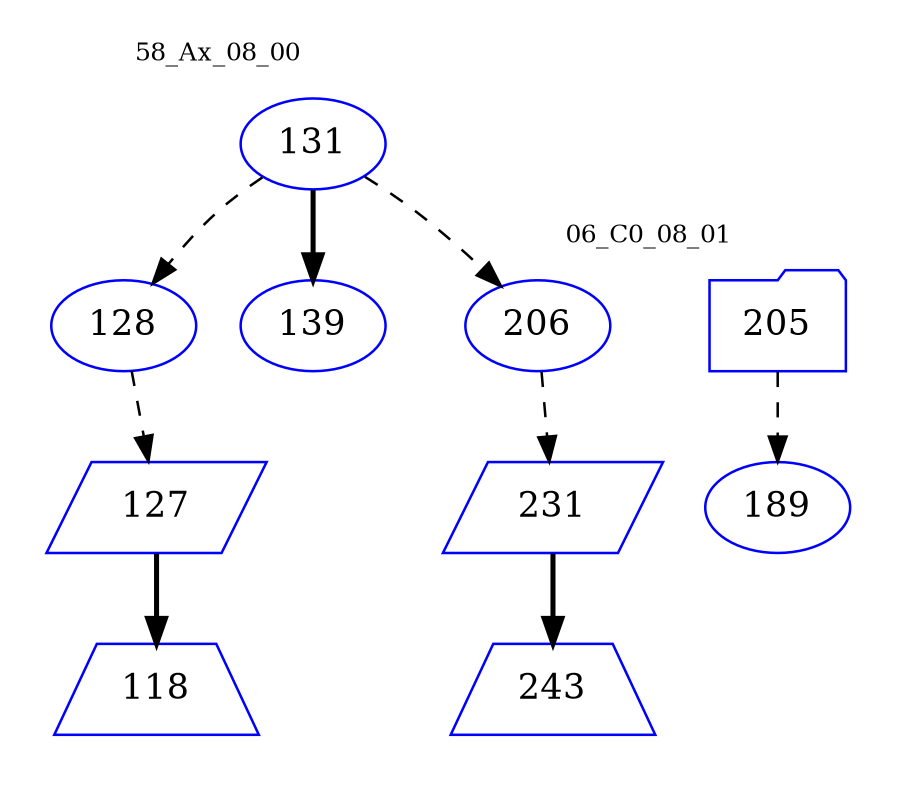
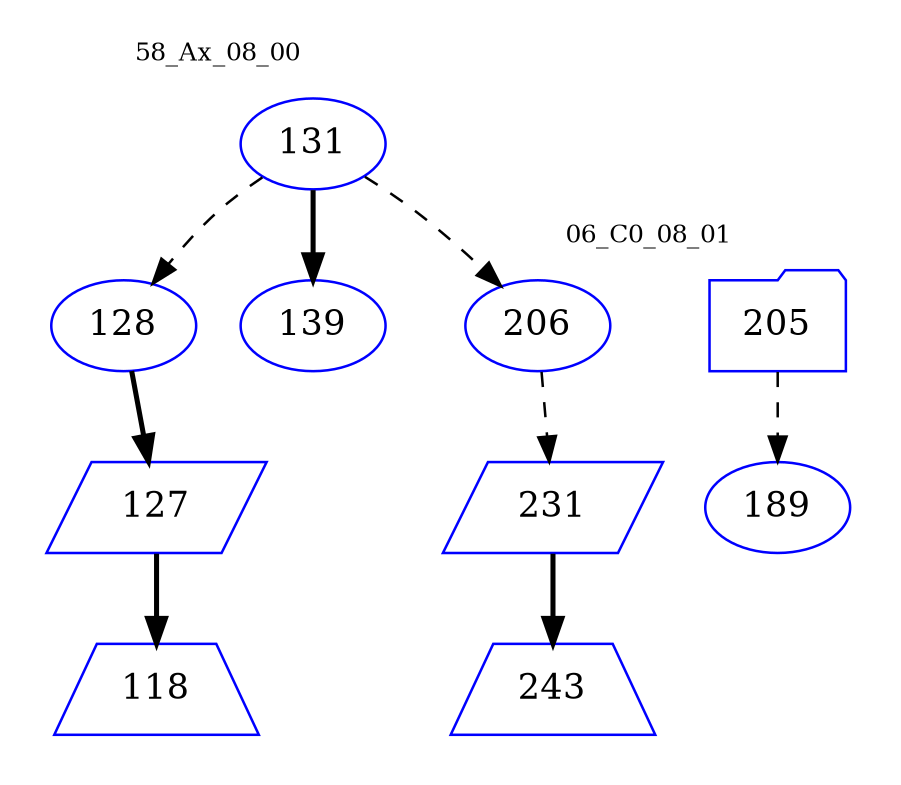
(138, 403) -> (138, 403)
